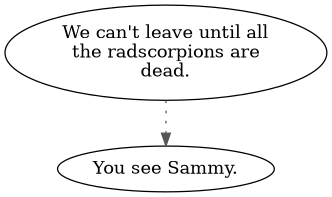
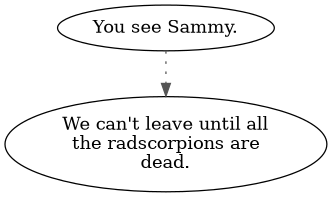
(166, 117) -> (166, 67)
